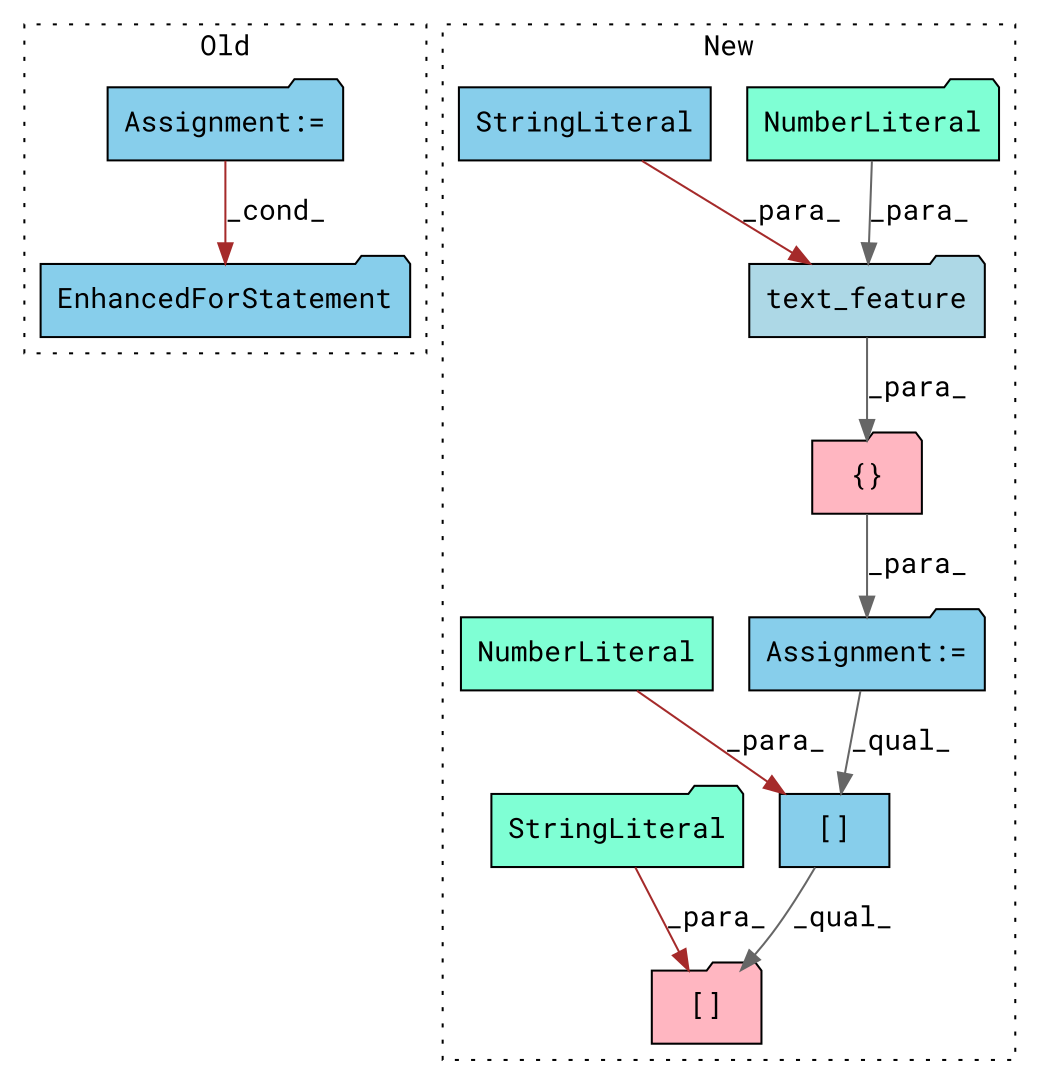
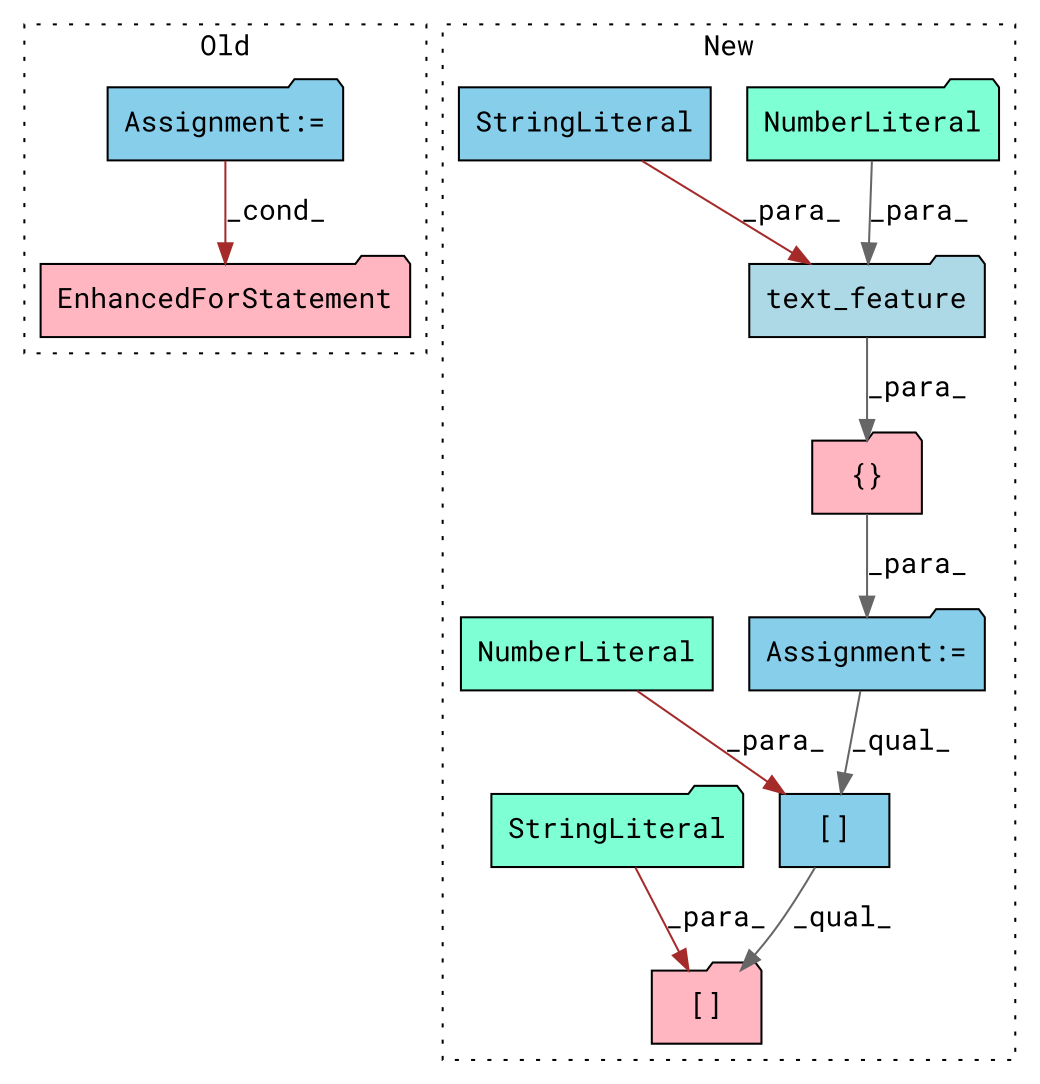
(225, 301) -> (225, 301)
